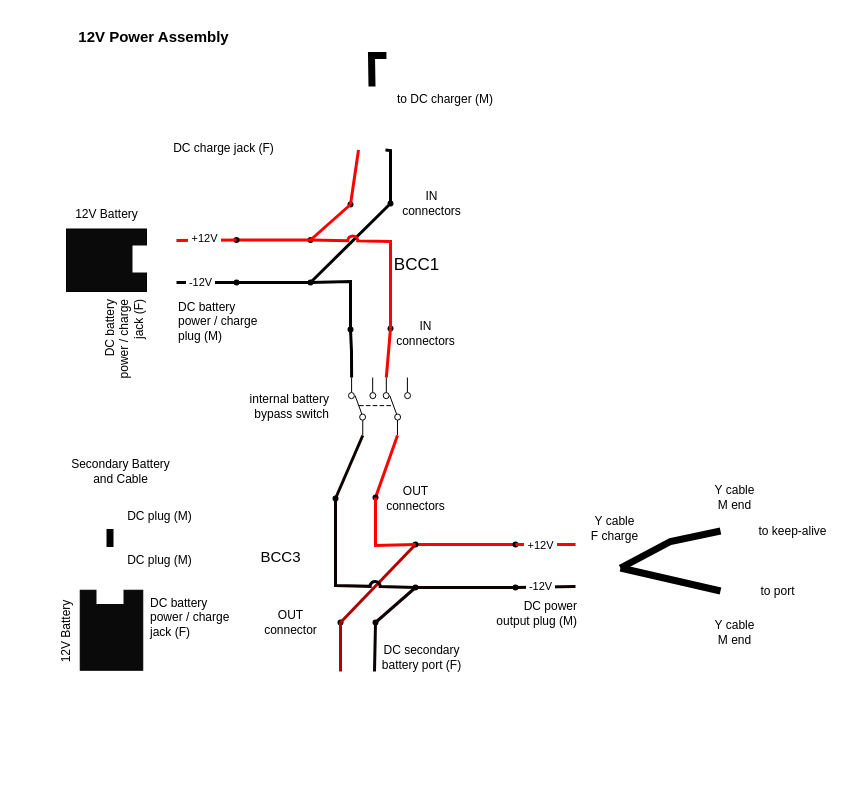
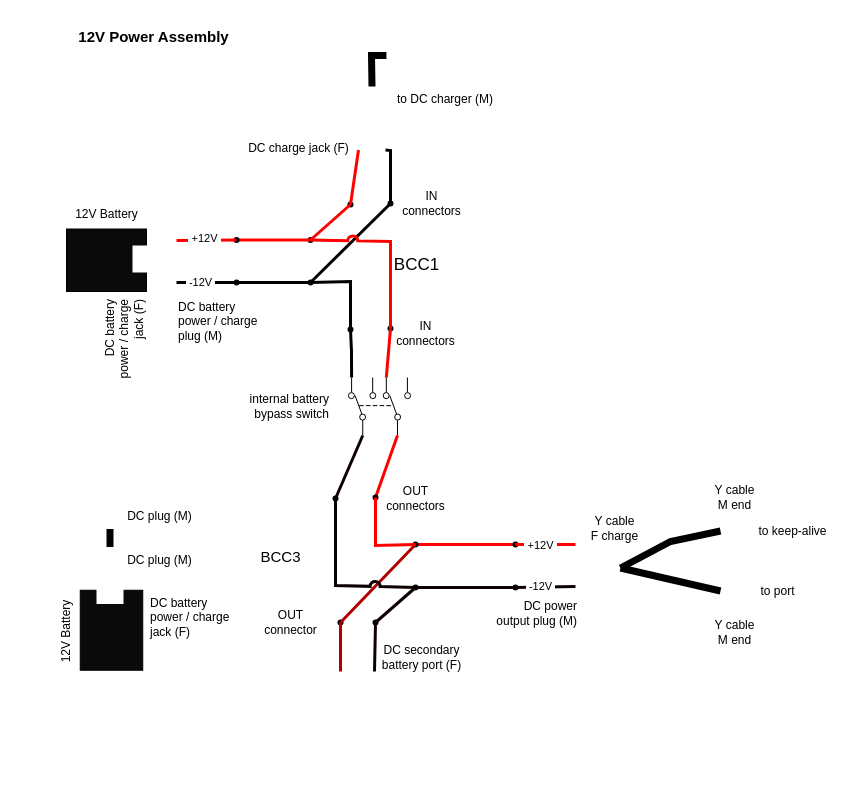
(224, 149) -> (299, 149)
(121, 472) -> none
